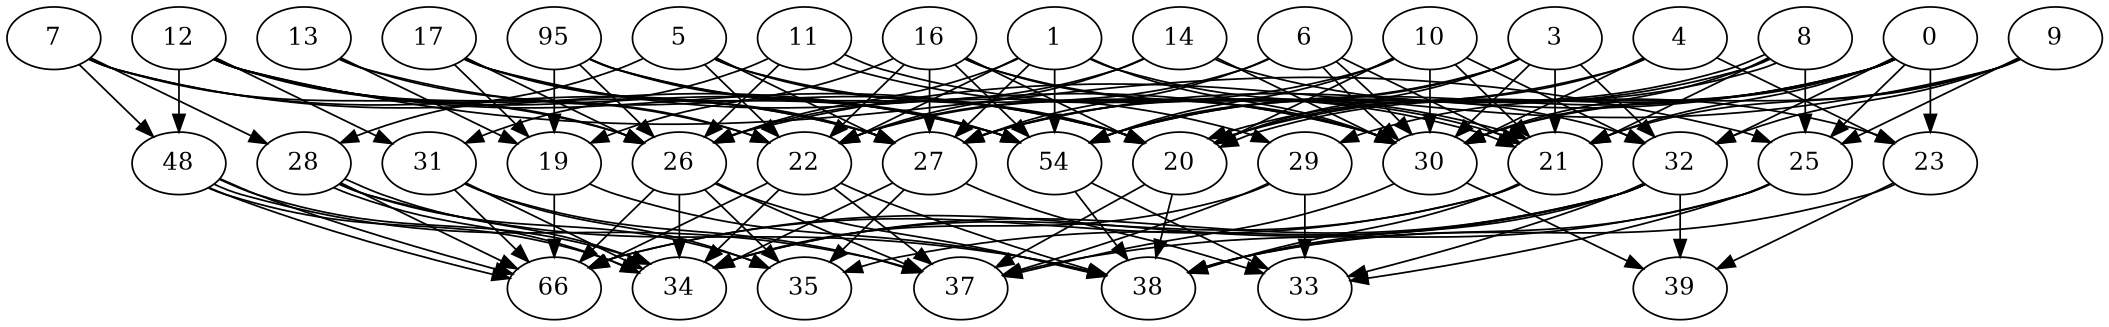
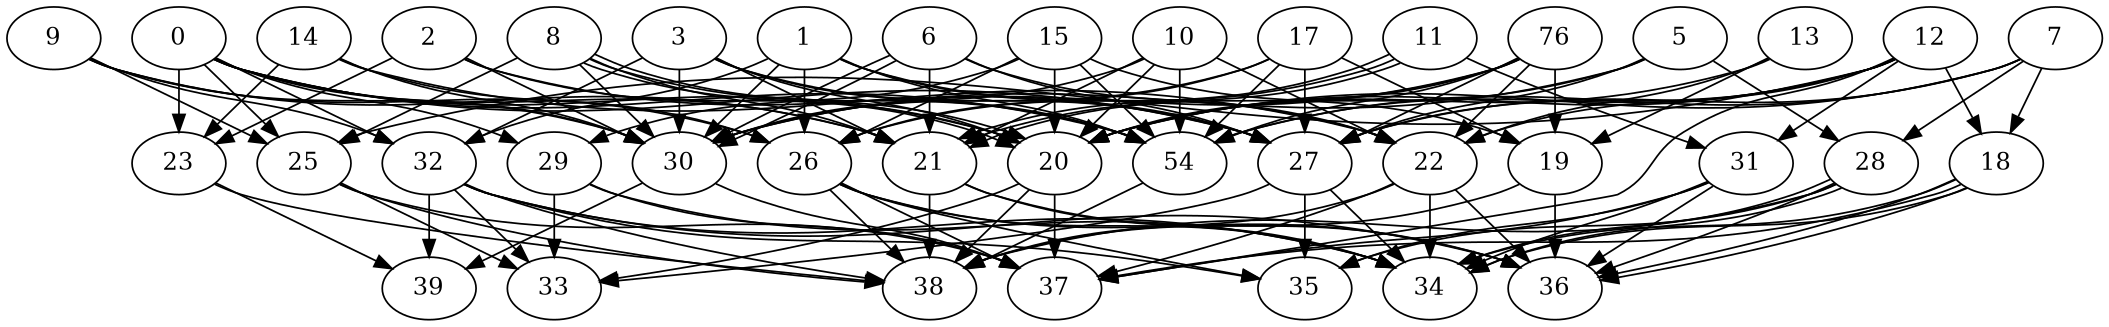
(554, 38) -> (1055, 38)
(930, 38) -> (1555, 38)
(1680, 38) -> (429, 38)
(735, 95) -> none
(1547, 97) -> none
(420, 100) -> (1523, 211)
(358, 101) -> (1564, 101)
(179, 163) -> (1996, 163)
(1136, 204) -> (770, 252)
(554, 288) -> (1555, 288)
